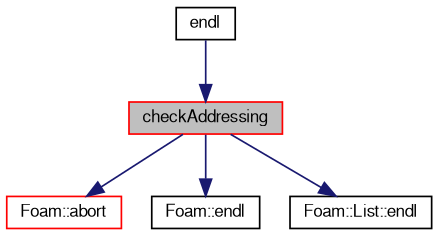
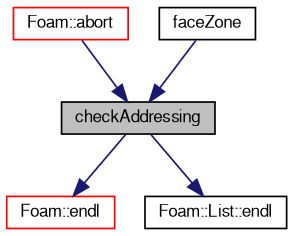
(206, 24) -> (207, 24)
(206, 118) -> (138, 118)
(142, 161) -> (100, 64)
(206, 212) -> (61, 212)
